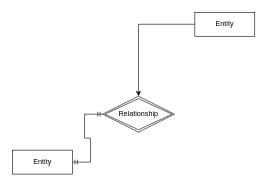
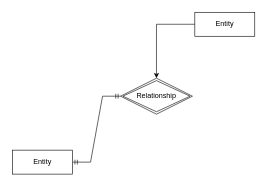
(138, 114) -> (156, 96)
